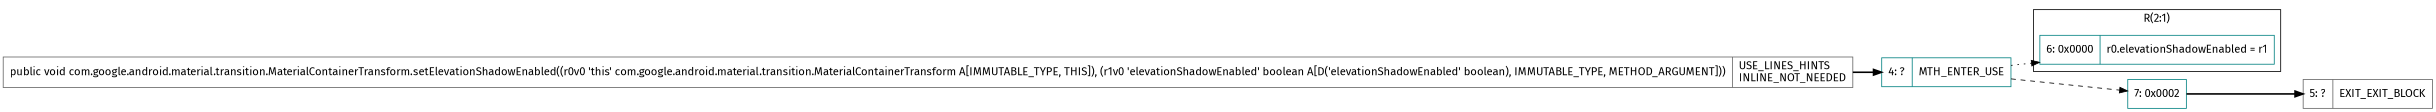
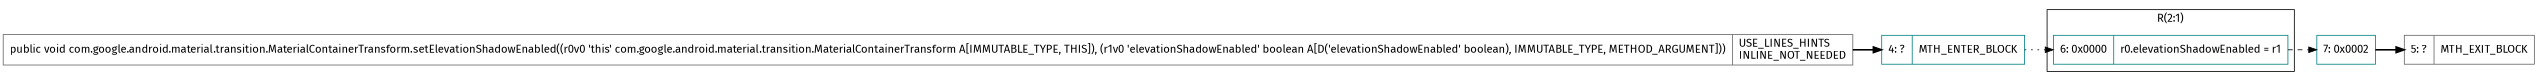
(1962, 72) -> (1968, 49)
(2065, 84) -> (2299, 50)
(2383, 94) -> (2484, 49)
